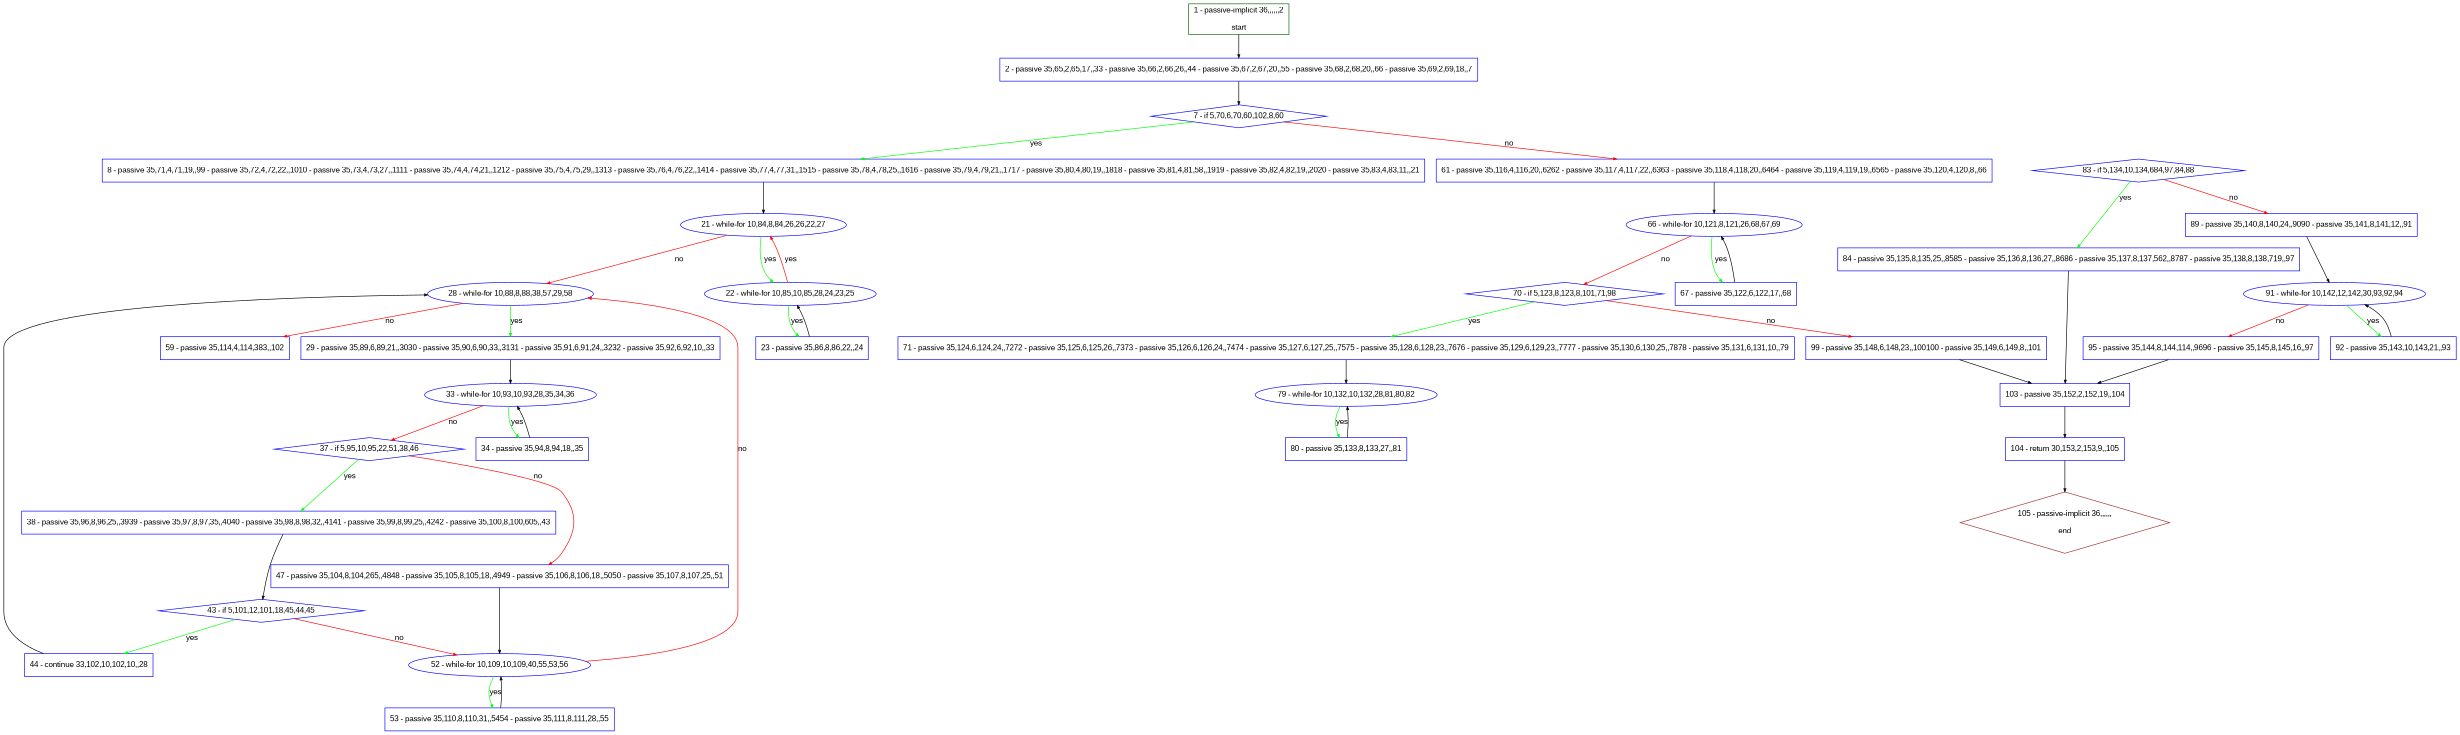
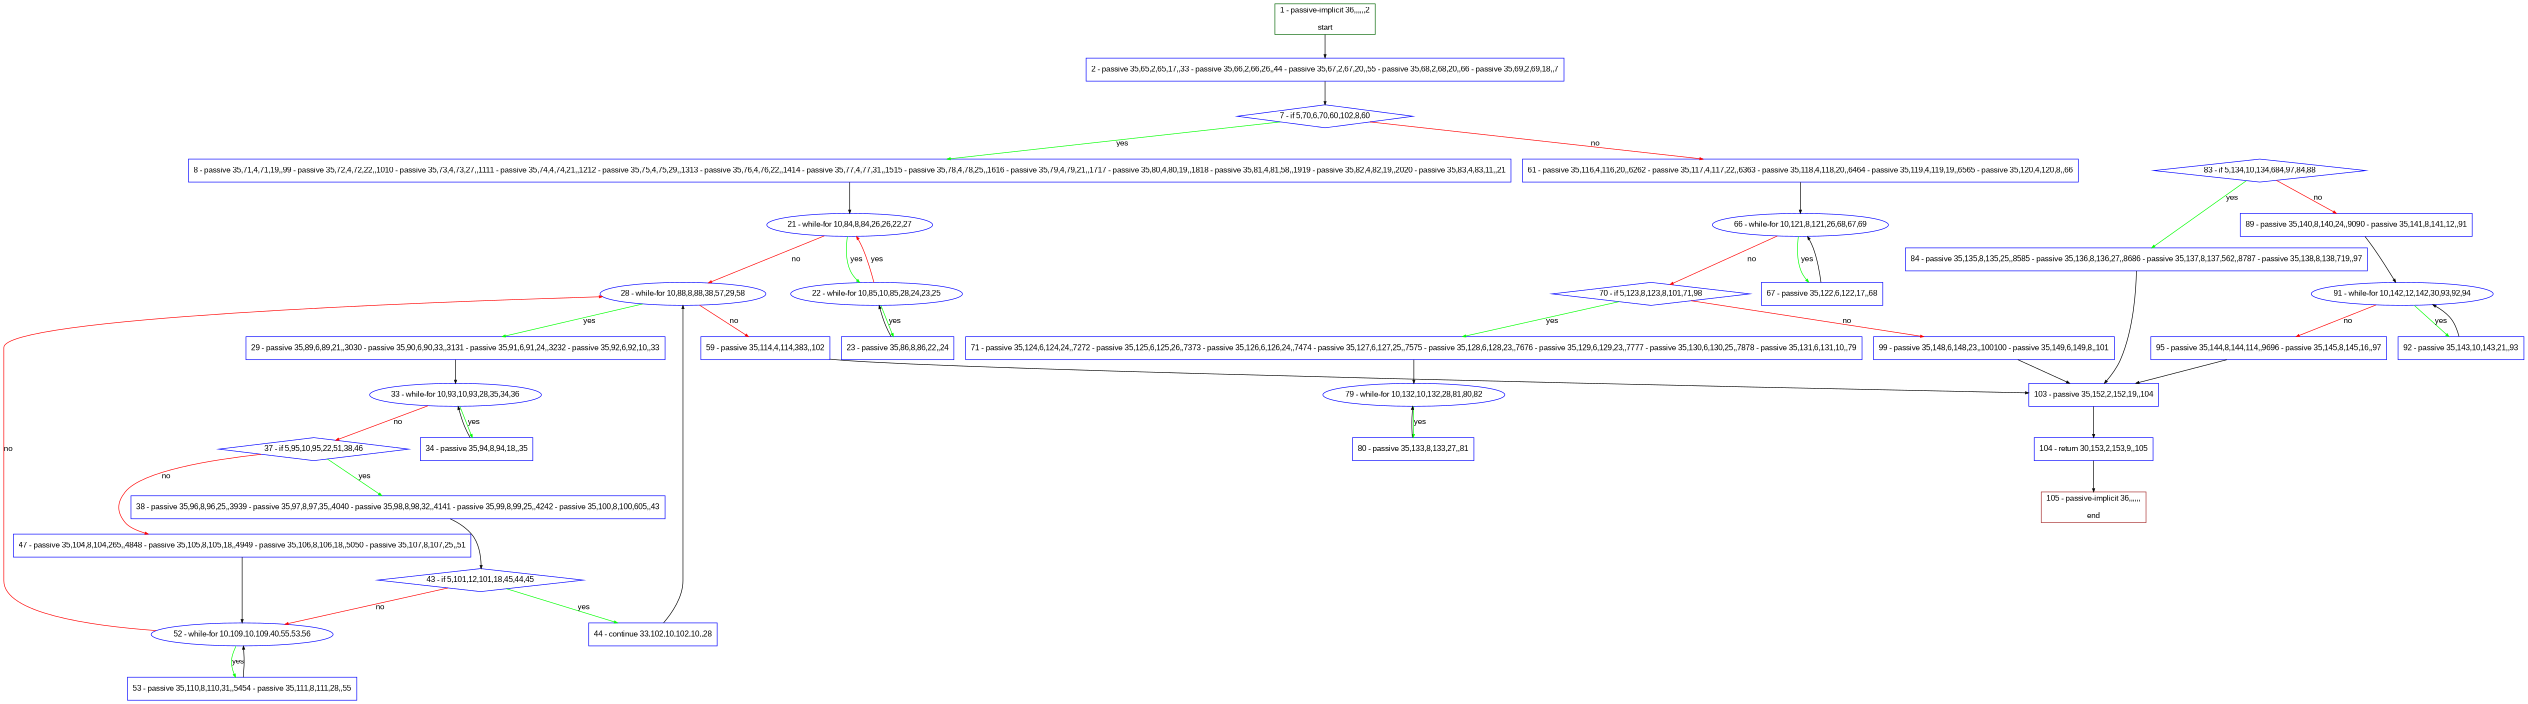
none -> (1428, 379)
(2065, 523) -> (2094, 507)
